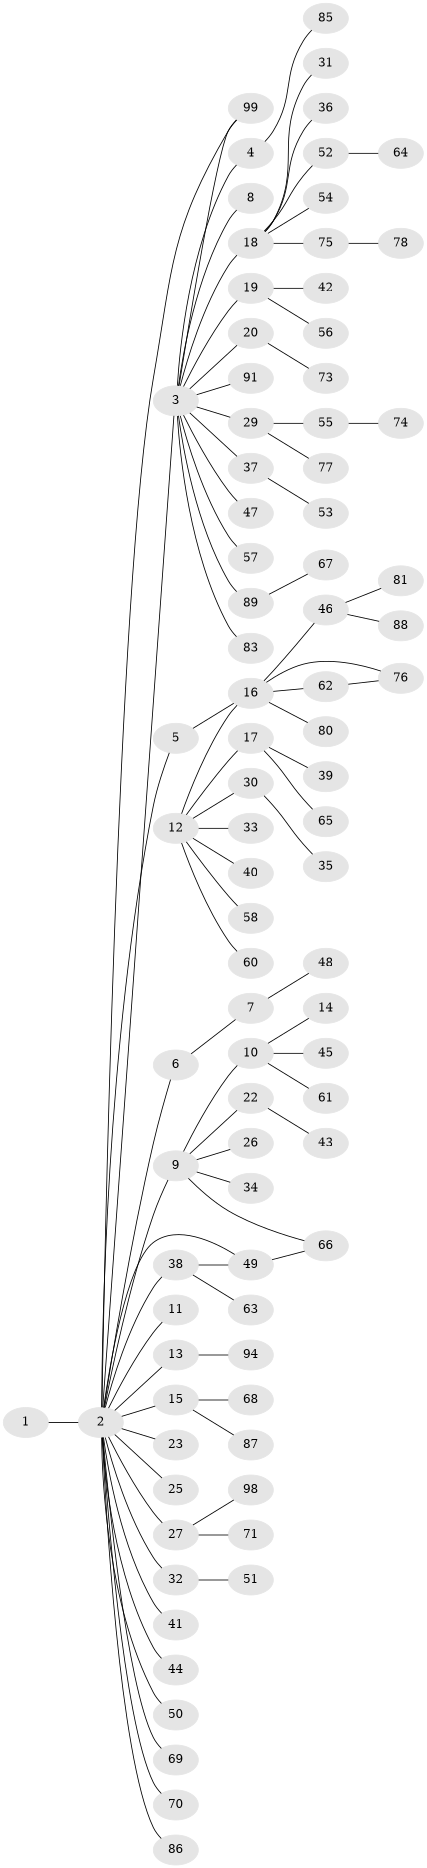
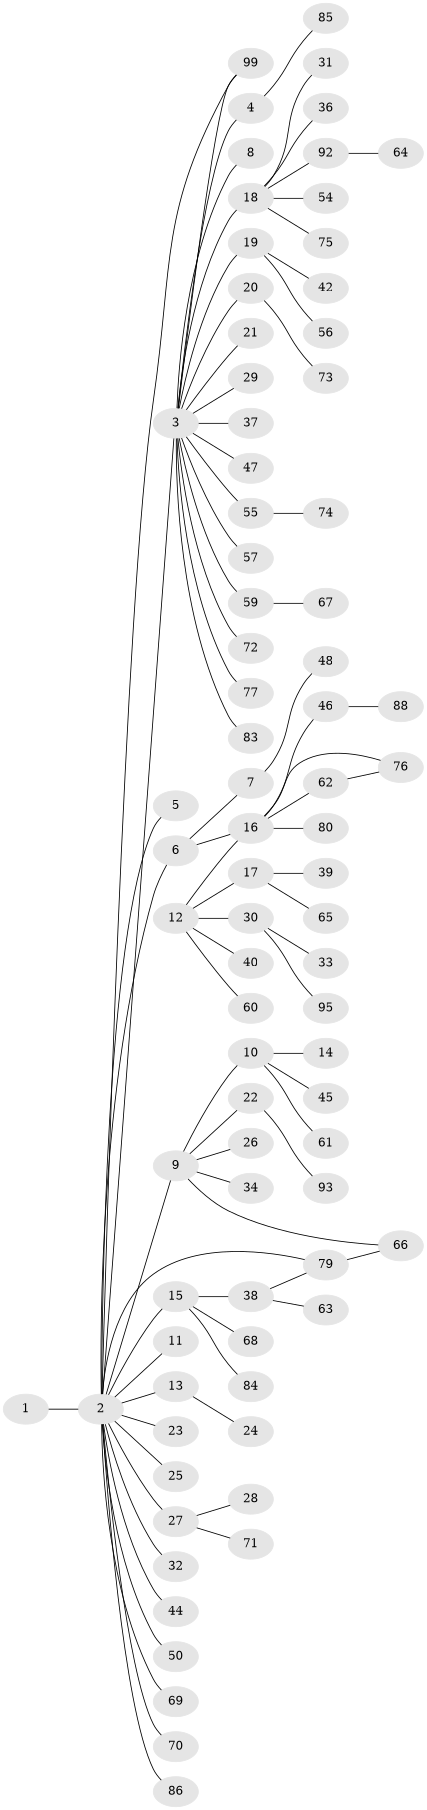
(326, 153) -> (326, 153)
(401, 243) -> none
(251, 378) -> (251, 333)
(288, 423) -> (211, 470)
(288, 446) -> (192, 564)
(326, 513) -> none
(401, 581) -> none
(251, 603) -> (251, 603)
none -> (251, 648)
(213, 716) -> (213, 840)
(213, 828) -> (288, 941)
(326, 867) -> (326, 1008)
(251, 918) -> none
(326, 1143) -> (326, 1188)
(251, 1265) -> (326, 1265)
(128, 1339) -> (213, 1297)
(251, 1355) -> (251, 1432)
(251, 1445) -> (251, 1387)
(251, 1490) -> (251, 1499)
(251, 1580) -> none
(176, 1625) -> none
